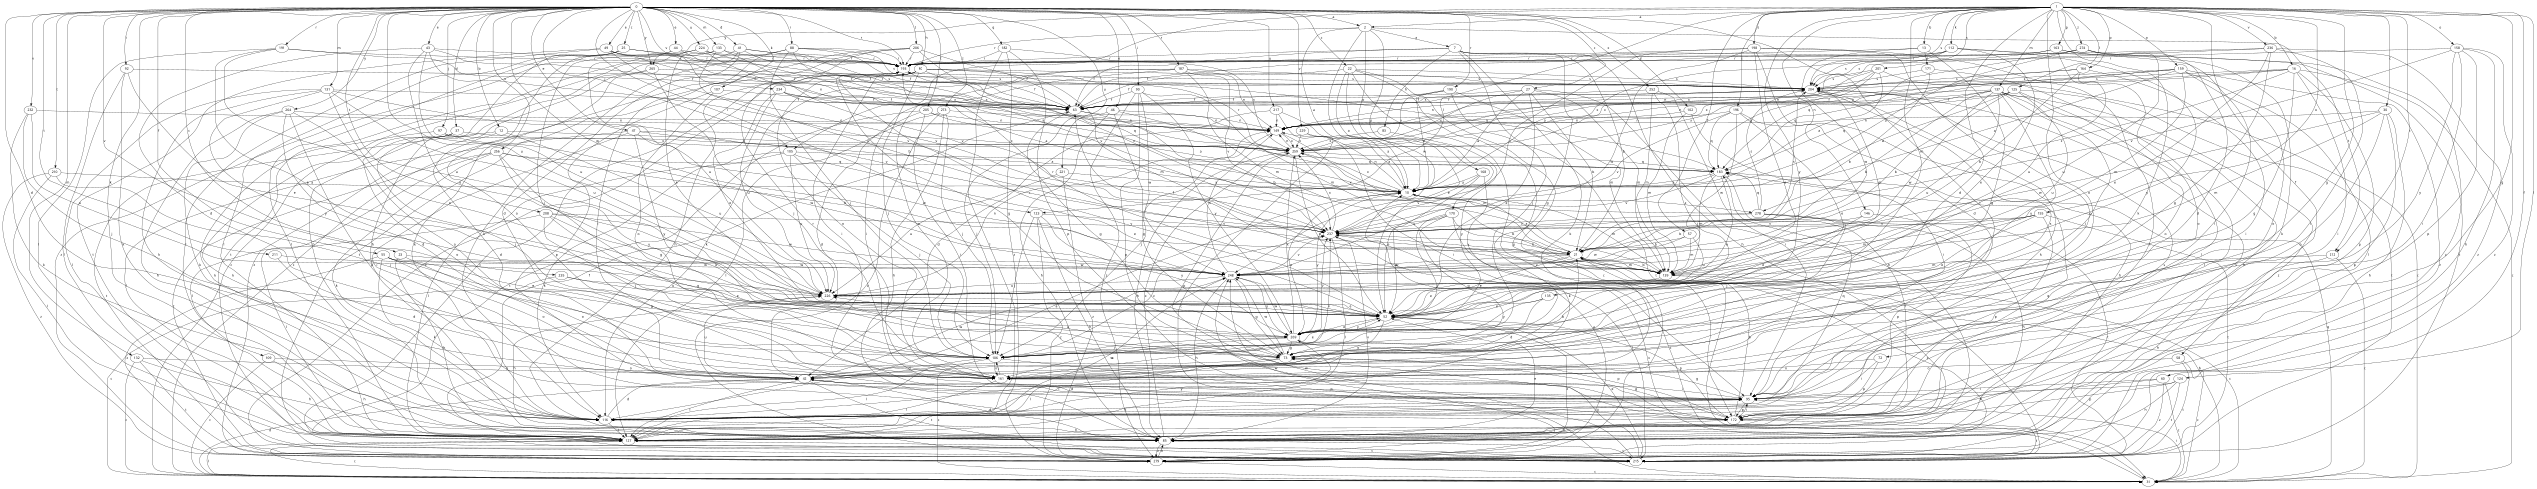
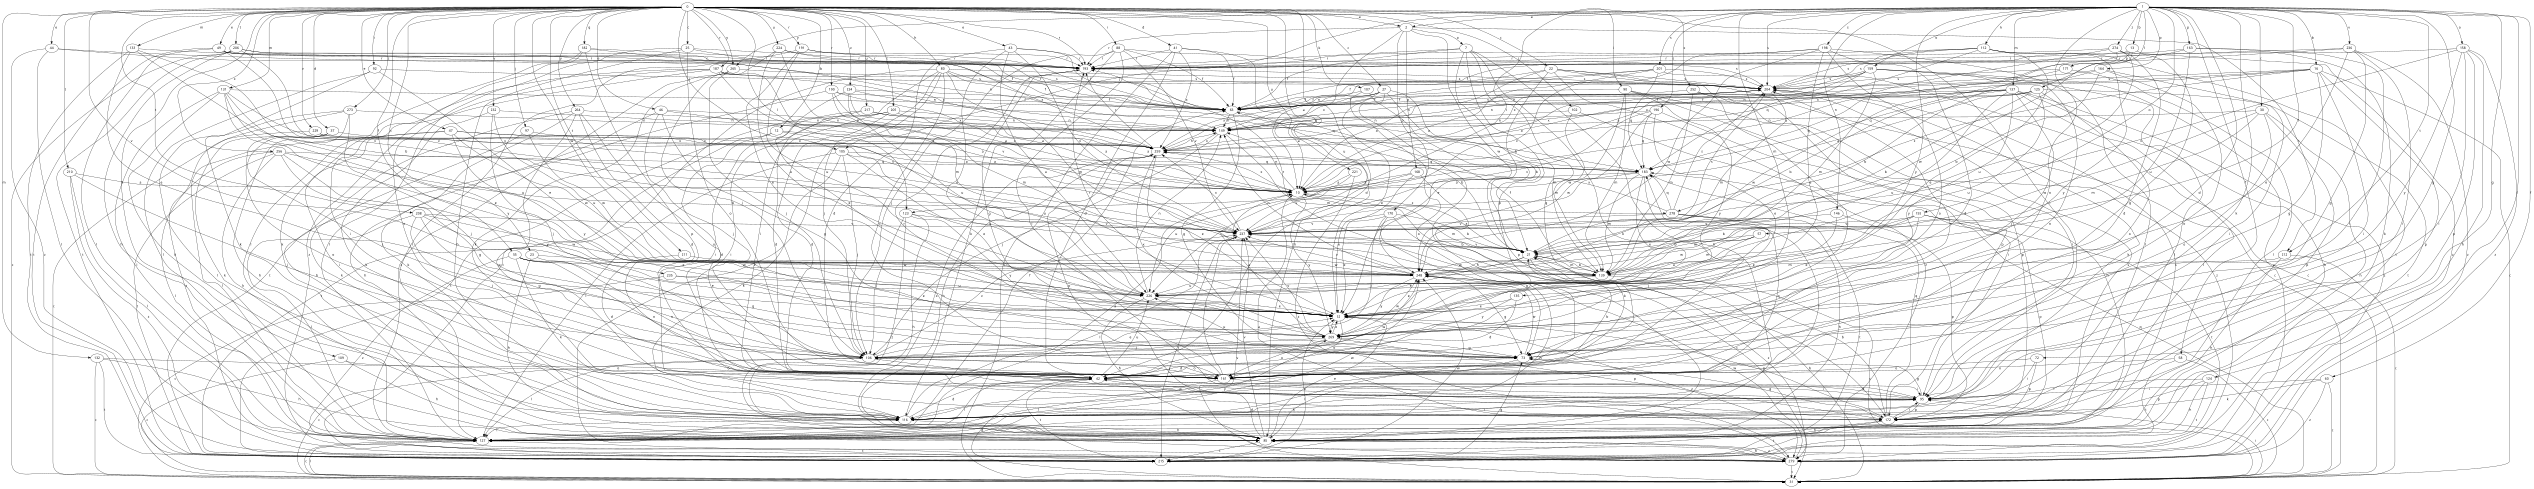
(1384, 131) -> none
